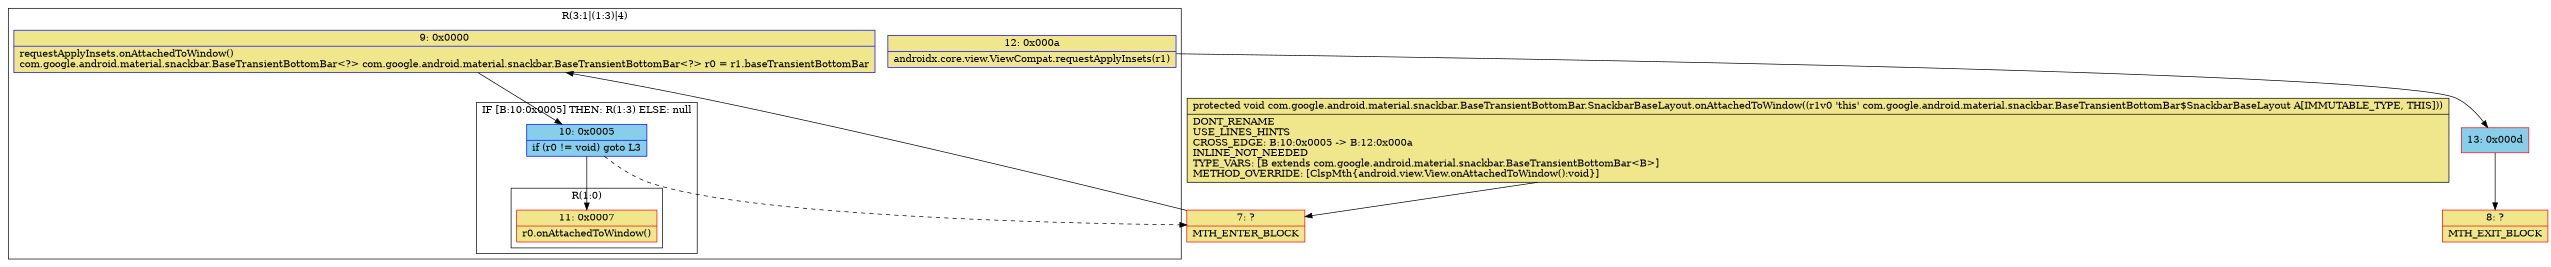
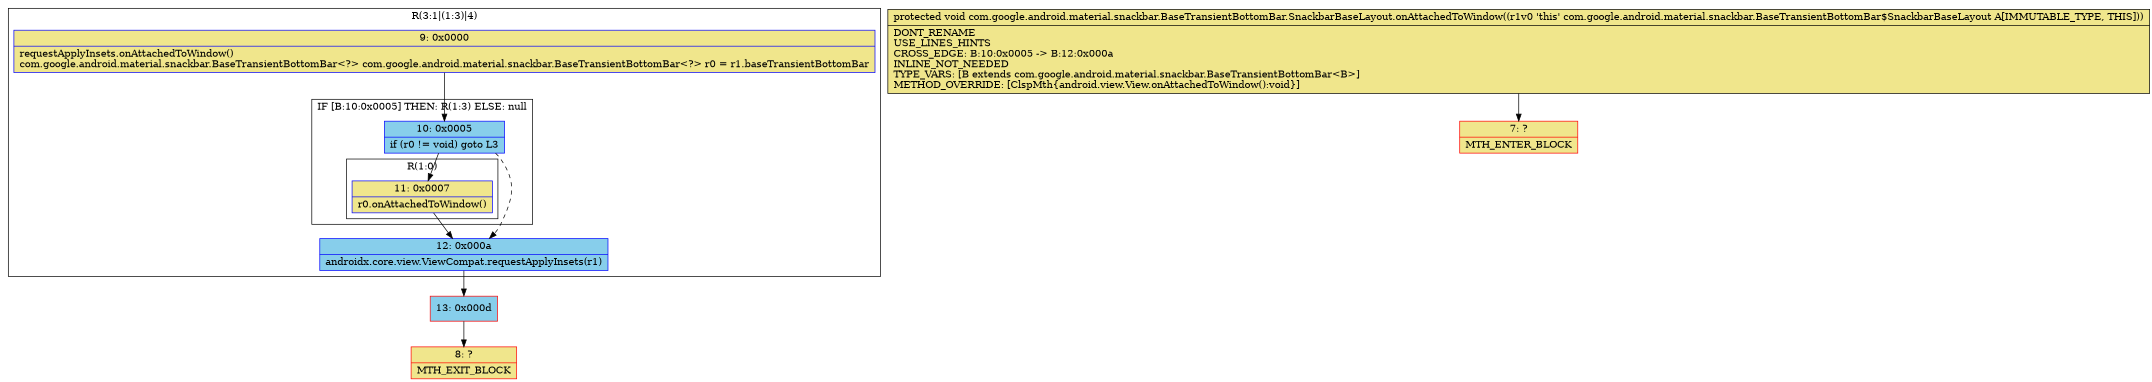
(1032, 51) -> (464, 255)
(881, 137) -> none
(887, 215) -> (511, 193)
none -> (441, 223)
(587, 226) -> (422, 197)
